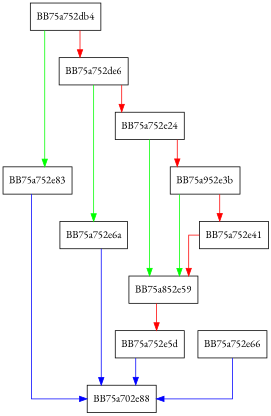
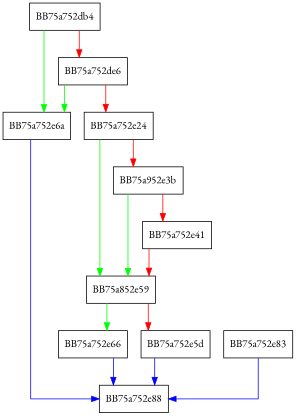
(45, 95) -> (44, 68)
none -> (107, 313)
(122, 399) -> (134, 399)
